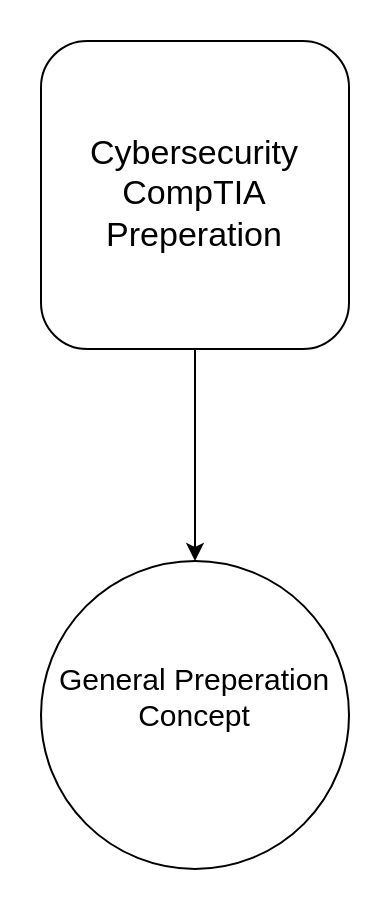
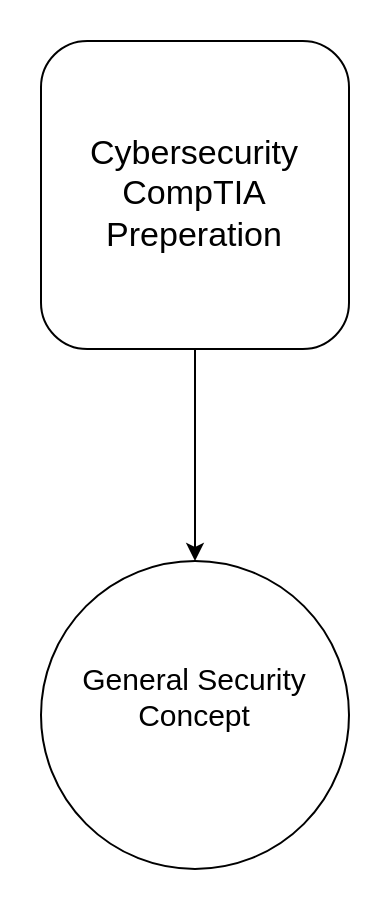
(195, 715) -> (195, 715)
